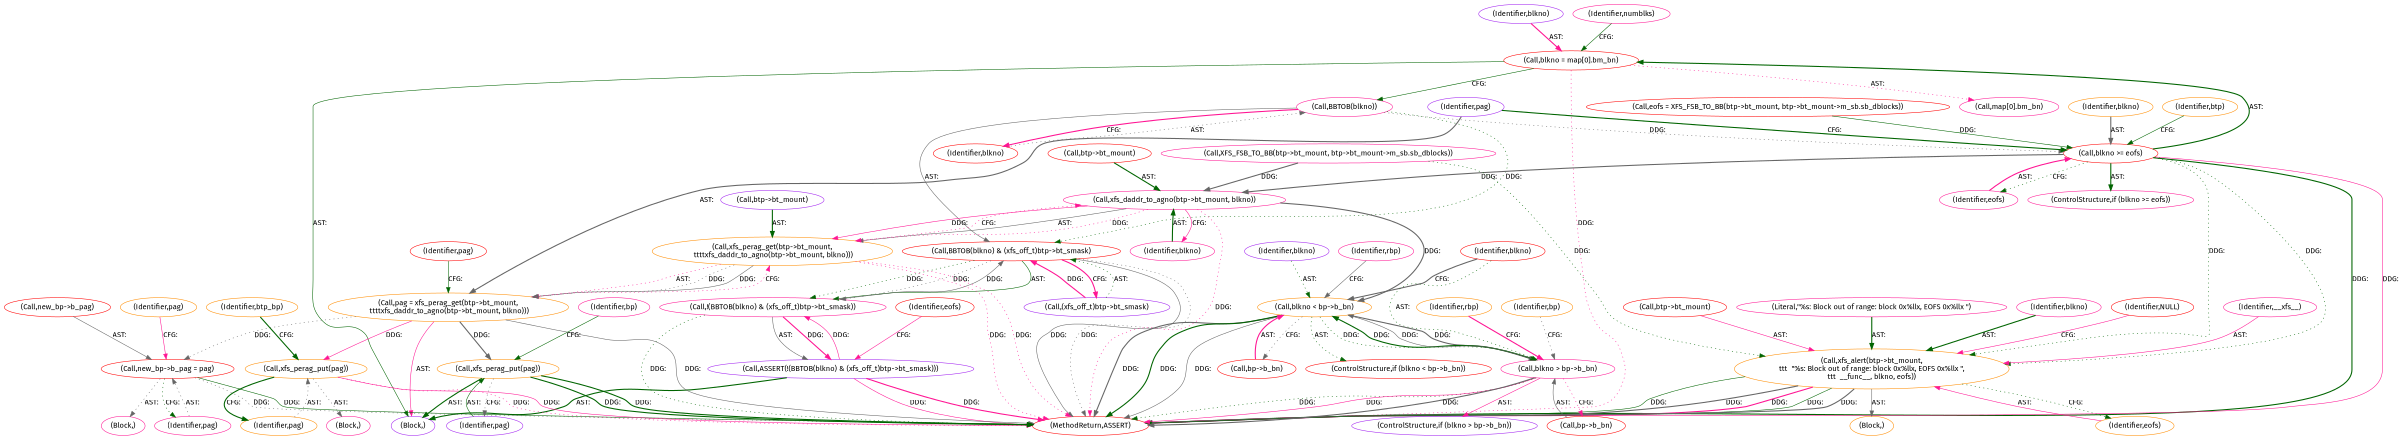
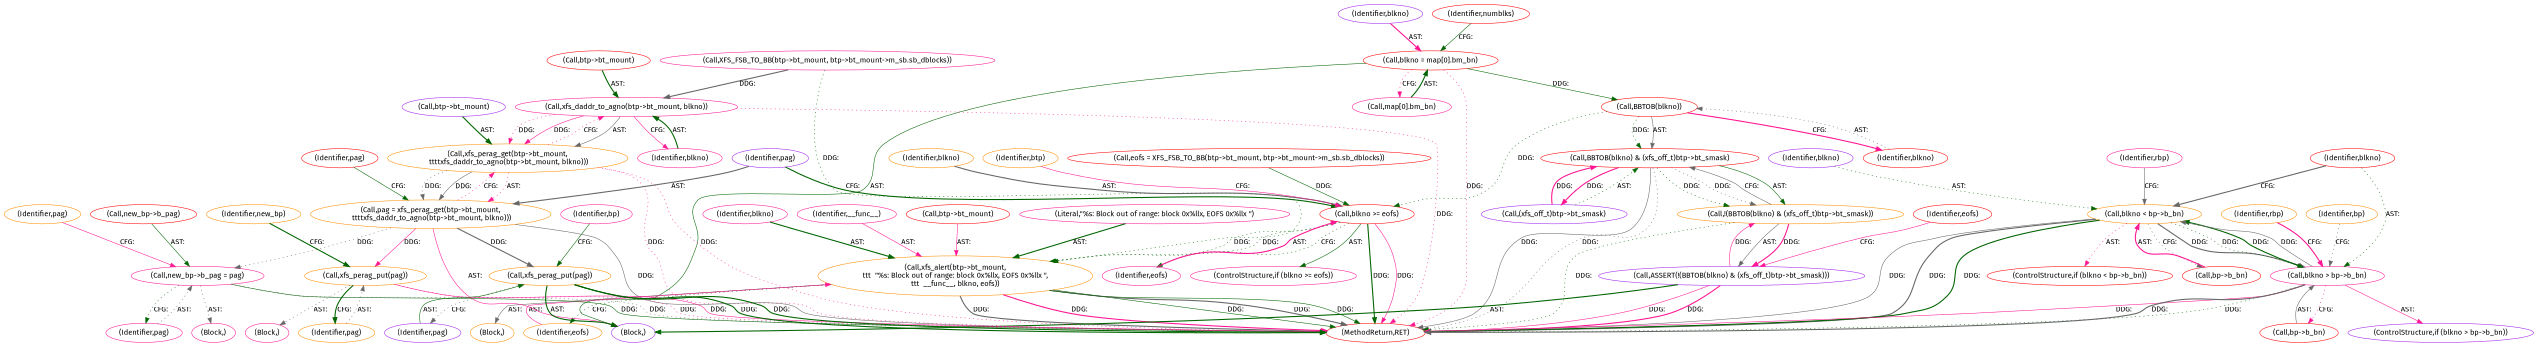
(1621, 14) -> (1481, 14)
(2006, 73) -> (1419, 87)
(1480, 84) -> (1562, 84)
(1879, 84) -> (1411, 84)
(1345, 107) -> (1649, 107)
(2158, 129) -> (1188, 188)
(1721, 137) -> (1504, 165)
(1655, 164) -> none
(2111, 174) -> (1336, 249)
(1399, 224) -> none
(995, 279) -> (1753, 186)
(1101, 279) -> (1596, 186)
(252, 307) -> (254, 214)
(773, 307) -> (1791, 214)
(2152, 307) -> none
(2270, 307) -> (847, 214)
(110, 337) -> (169, 243)
(1318, 343) -> (2105, 240)
(168, 369) -> (198, 276)
(1091, 426) -> (1376, 333)
